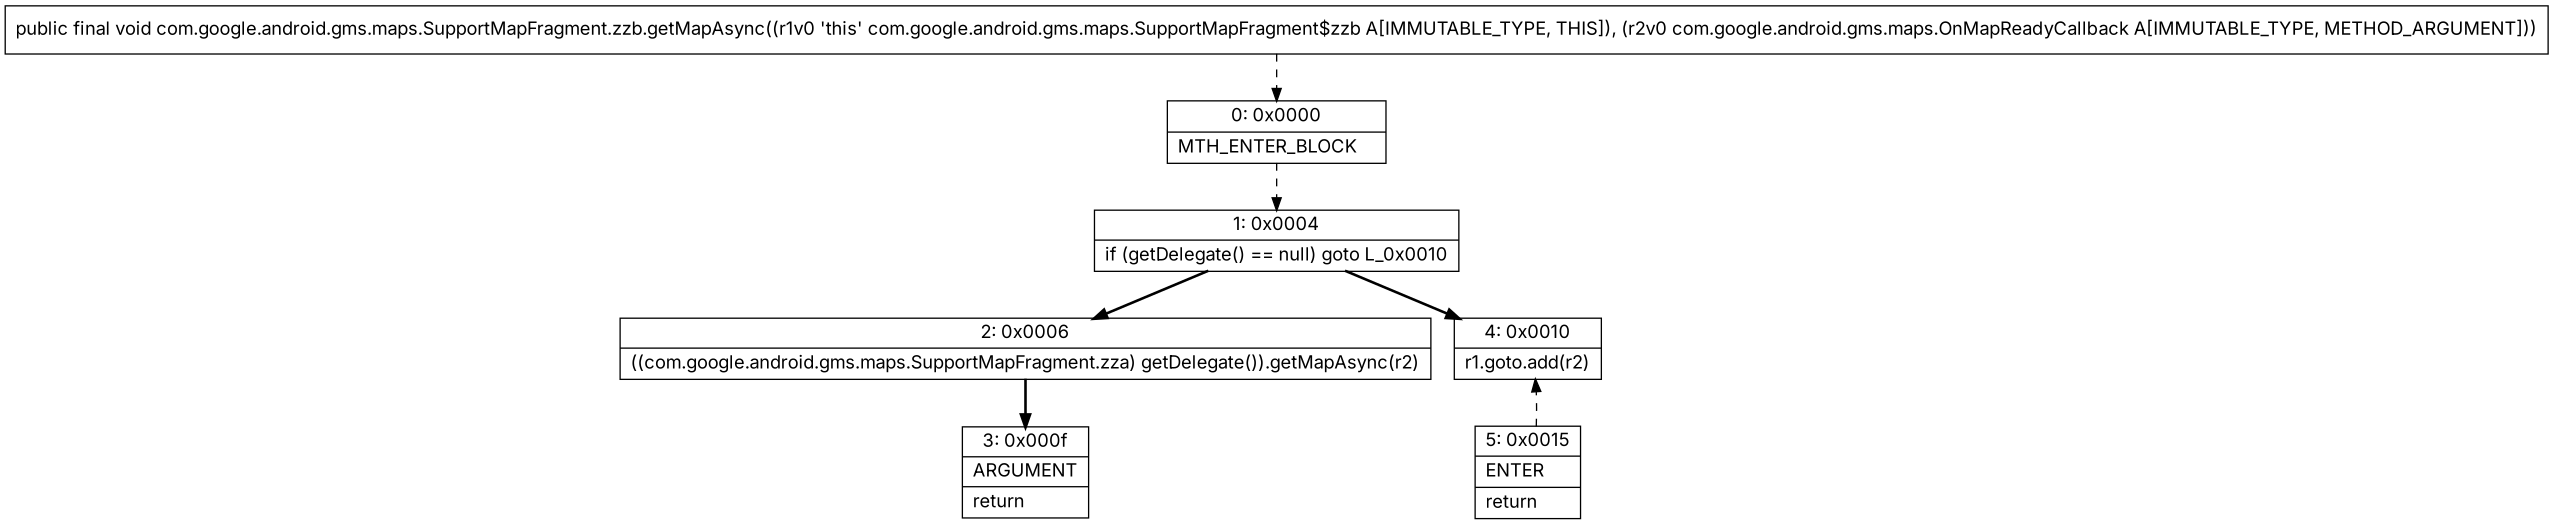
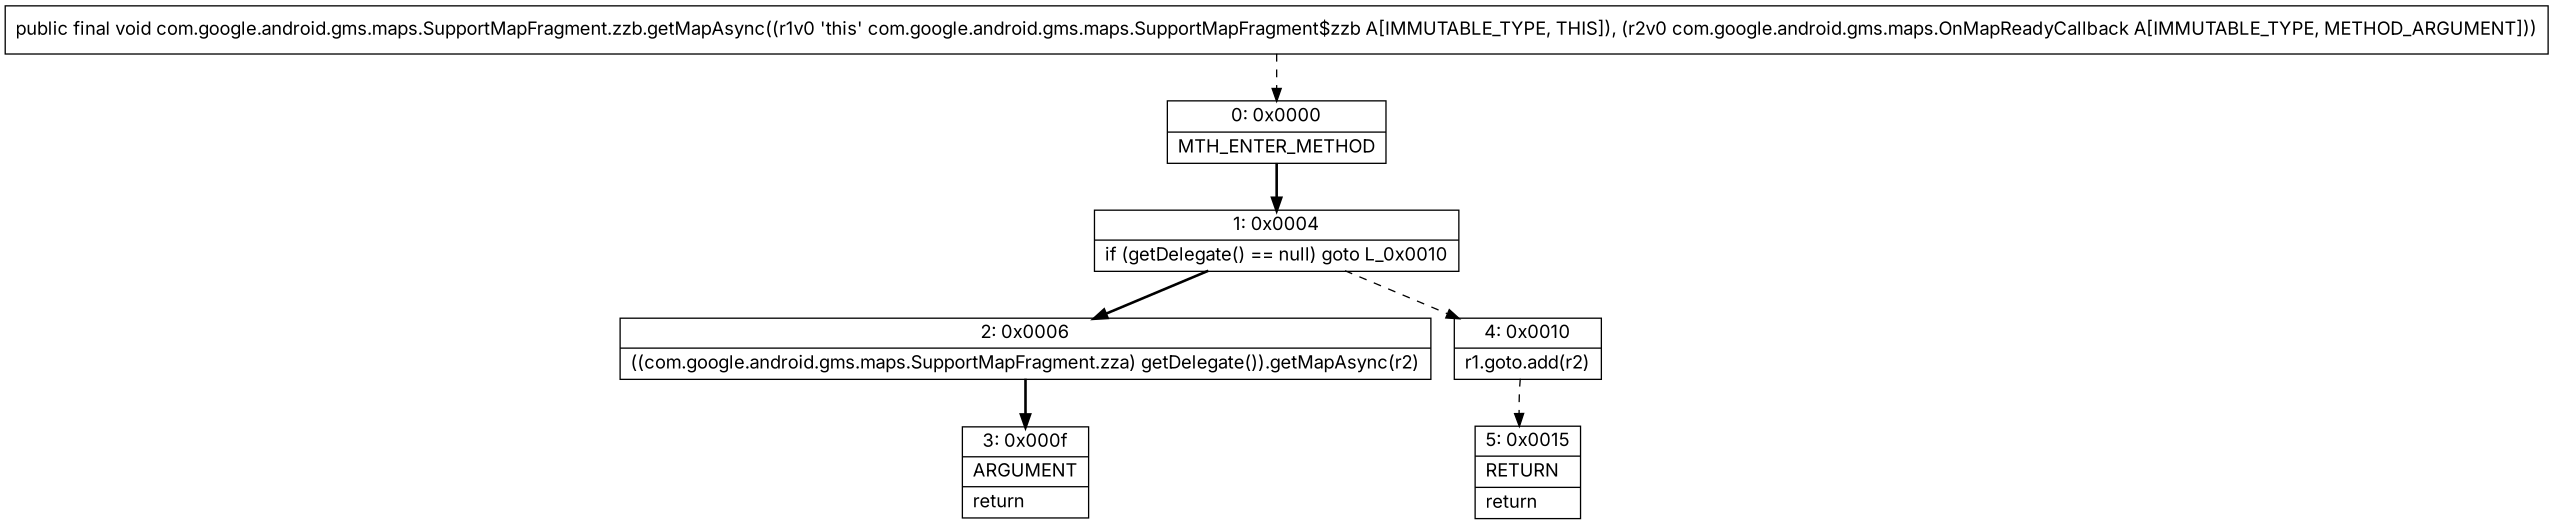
(1268, 147) -> (1277, 147)
(1277, 180) -> (1277, 180)
(1396, 292) -> (1396, 292)
(1537, 409) -> (1519, 396)
(1515, 471) -> (1523, 471)
